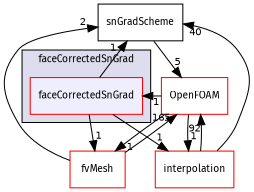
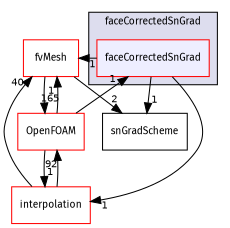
(164, 55) -> none
(249, 78) -> (5, 137)
